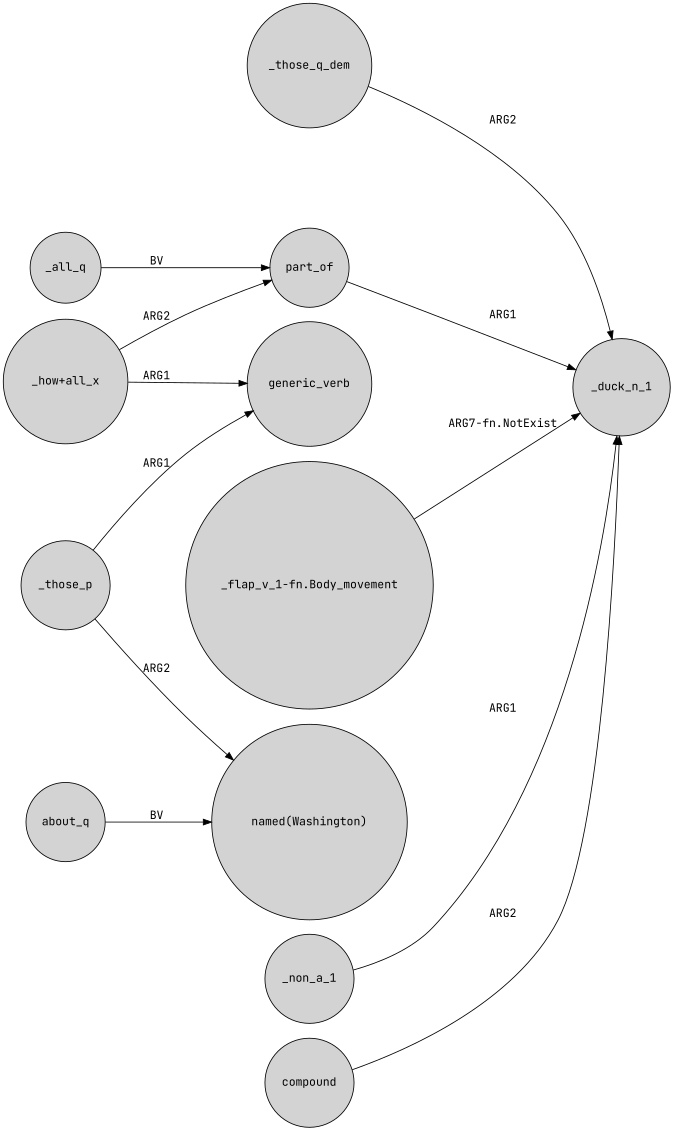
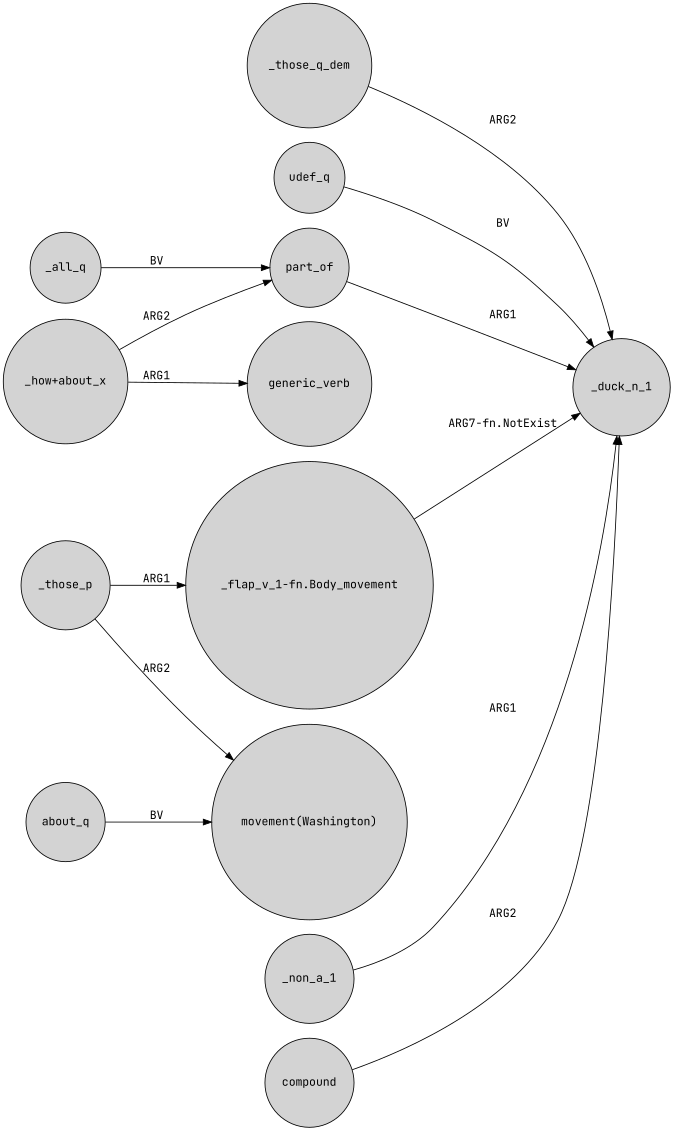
none -> (309, 178)
(66, 382) -> (66, 382)
(163, 474) -> (144, 585)
(309, 822) -> (309, 822)
